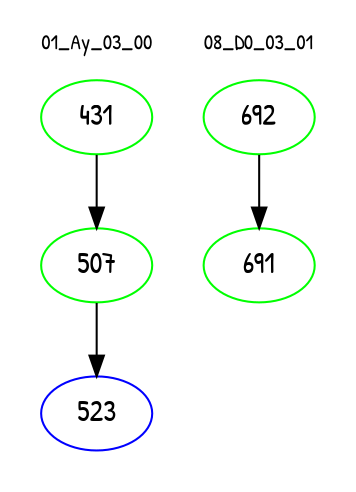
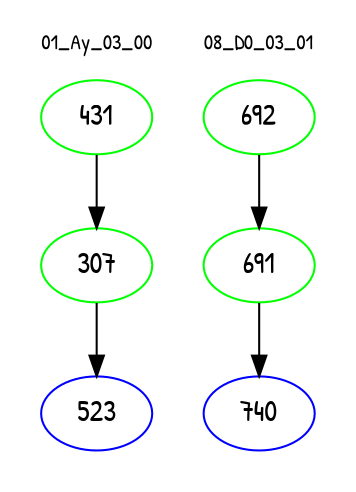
(97, 265) -> (97, 265)
none -> (259, 413)
